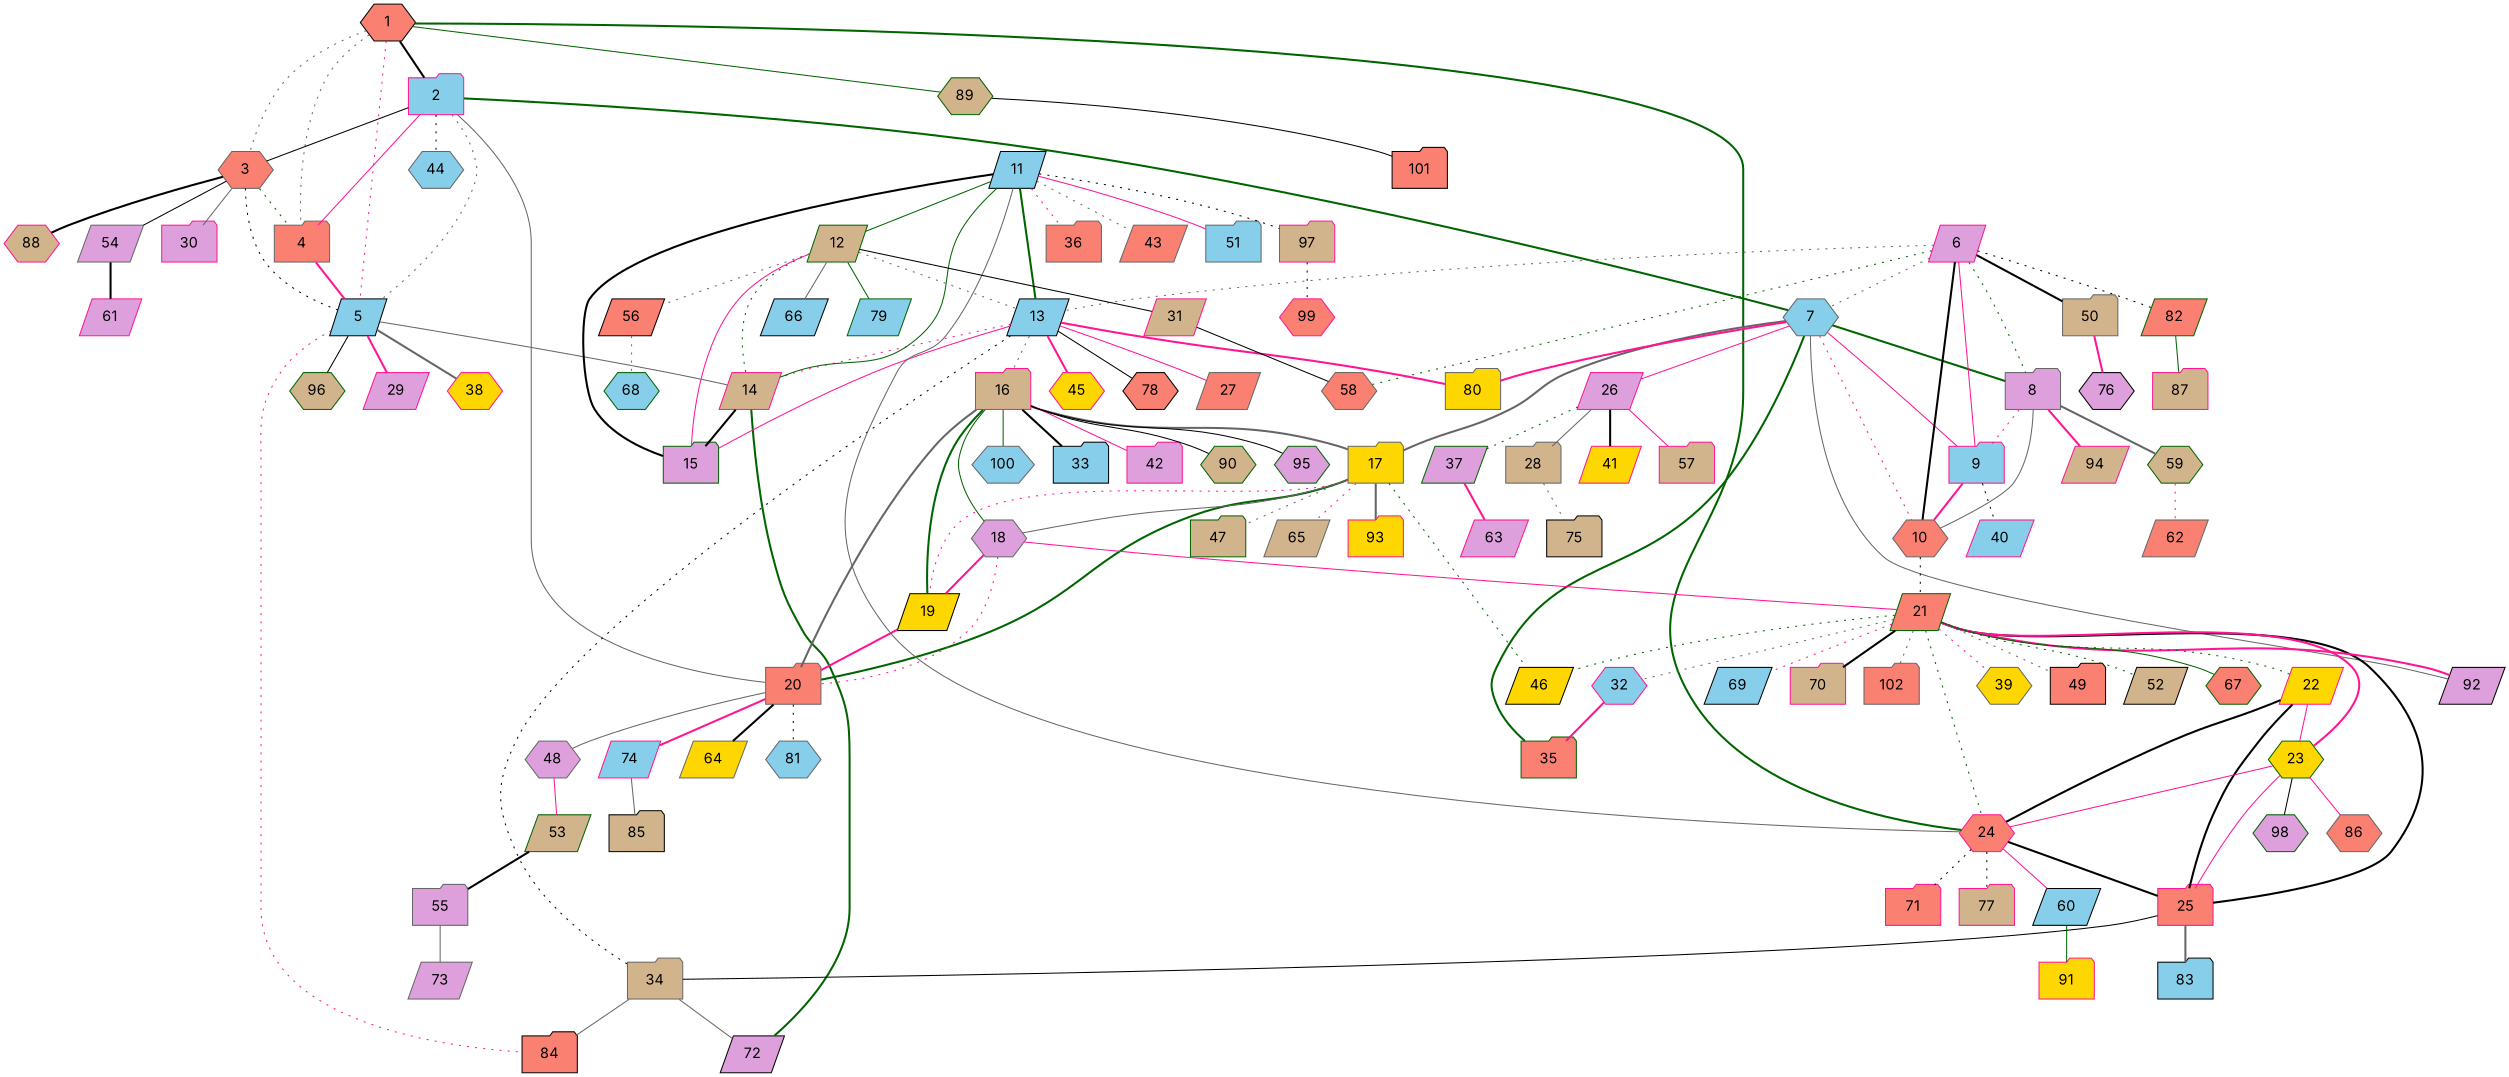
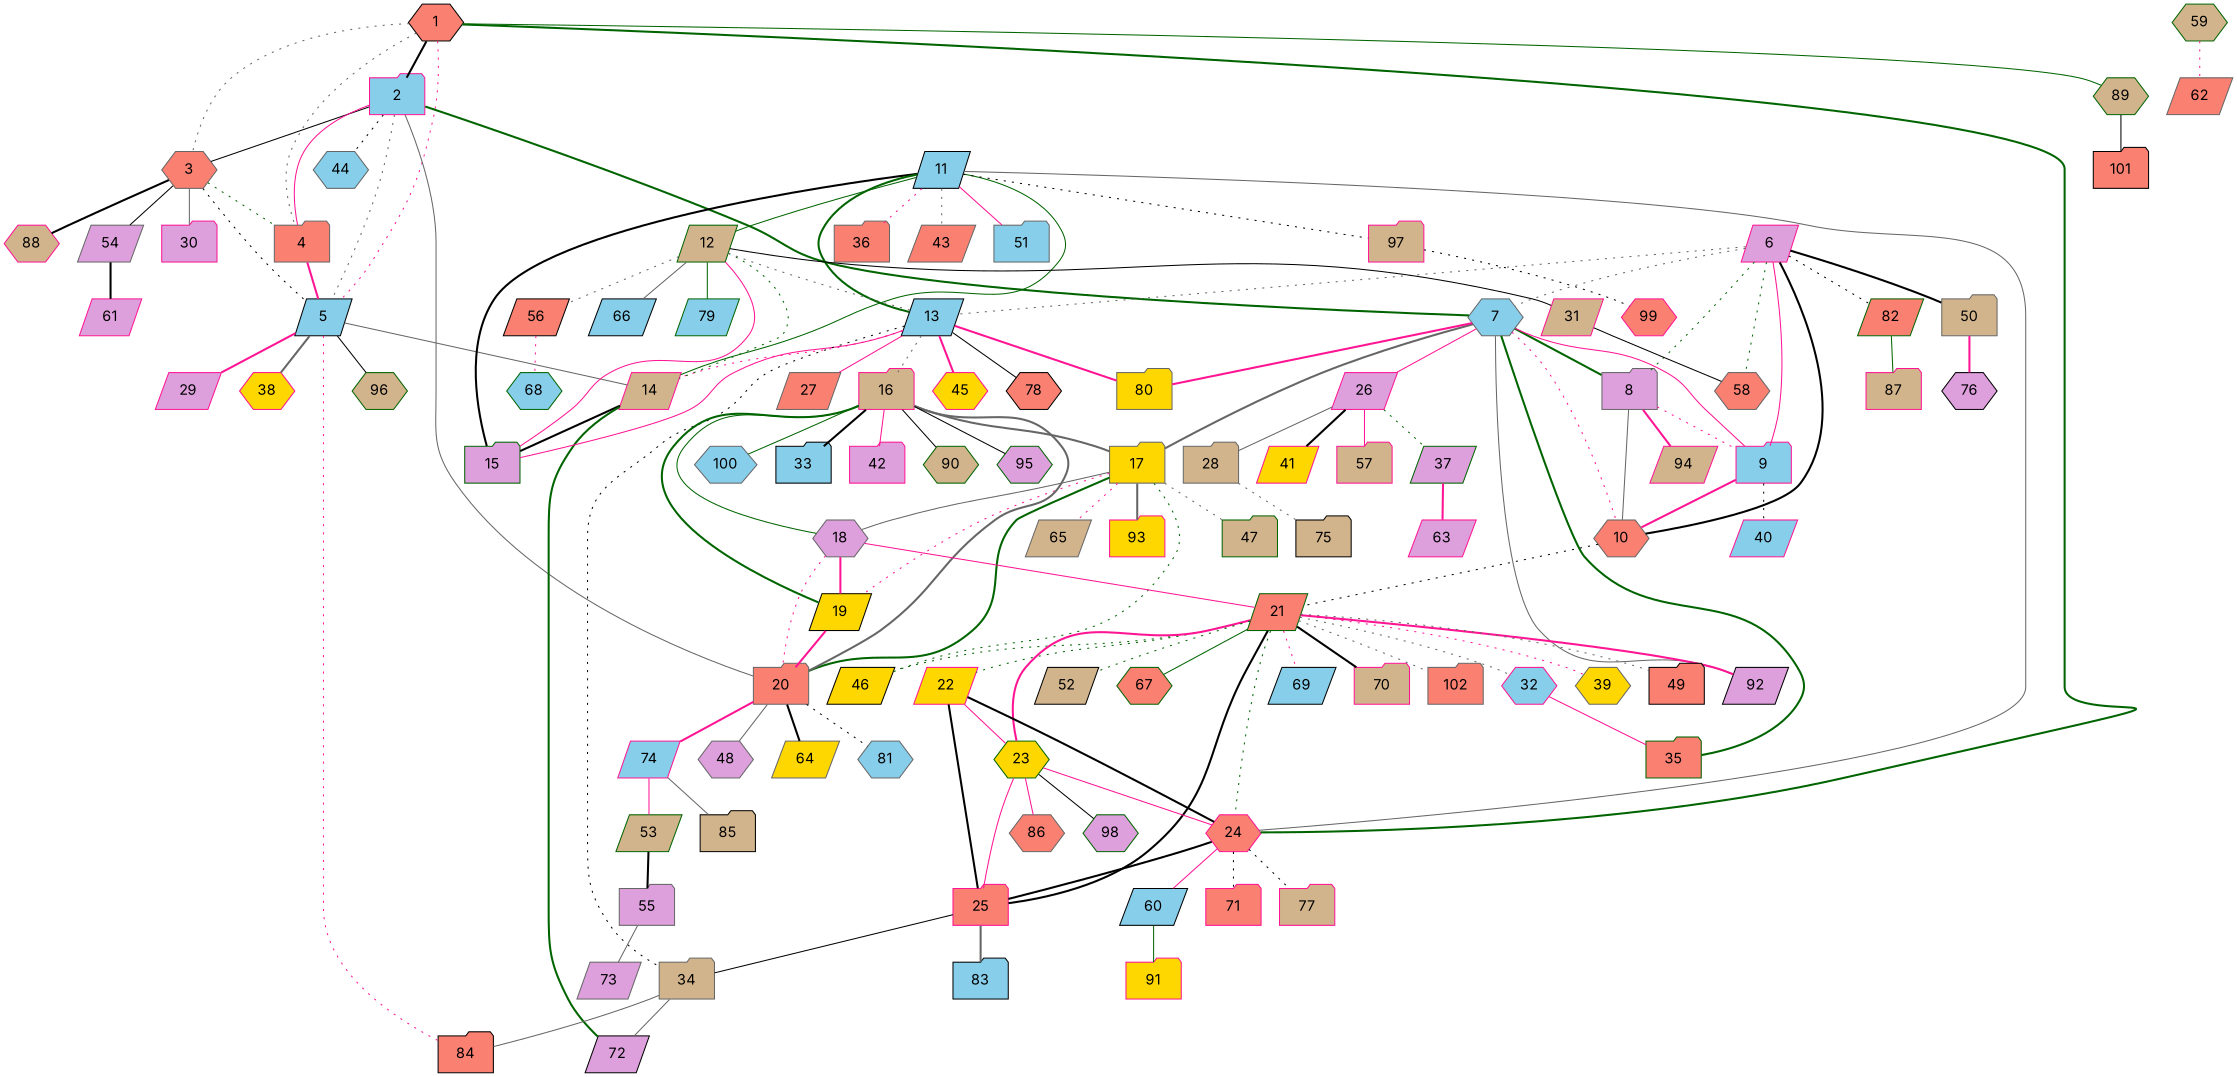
(2108, 430) -> none
(1585, 722) -> (1597, 721)
(555, 796) -> (649, 796)
